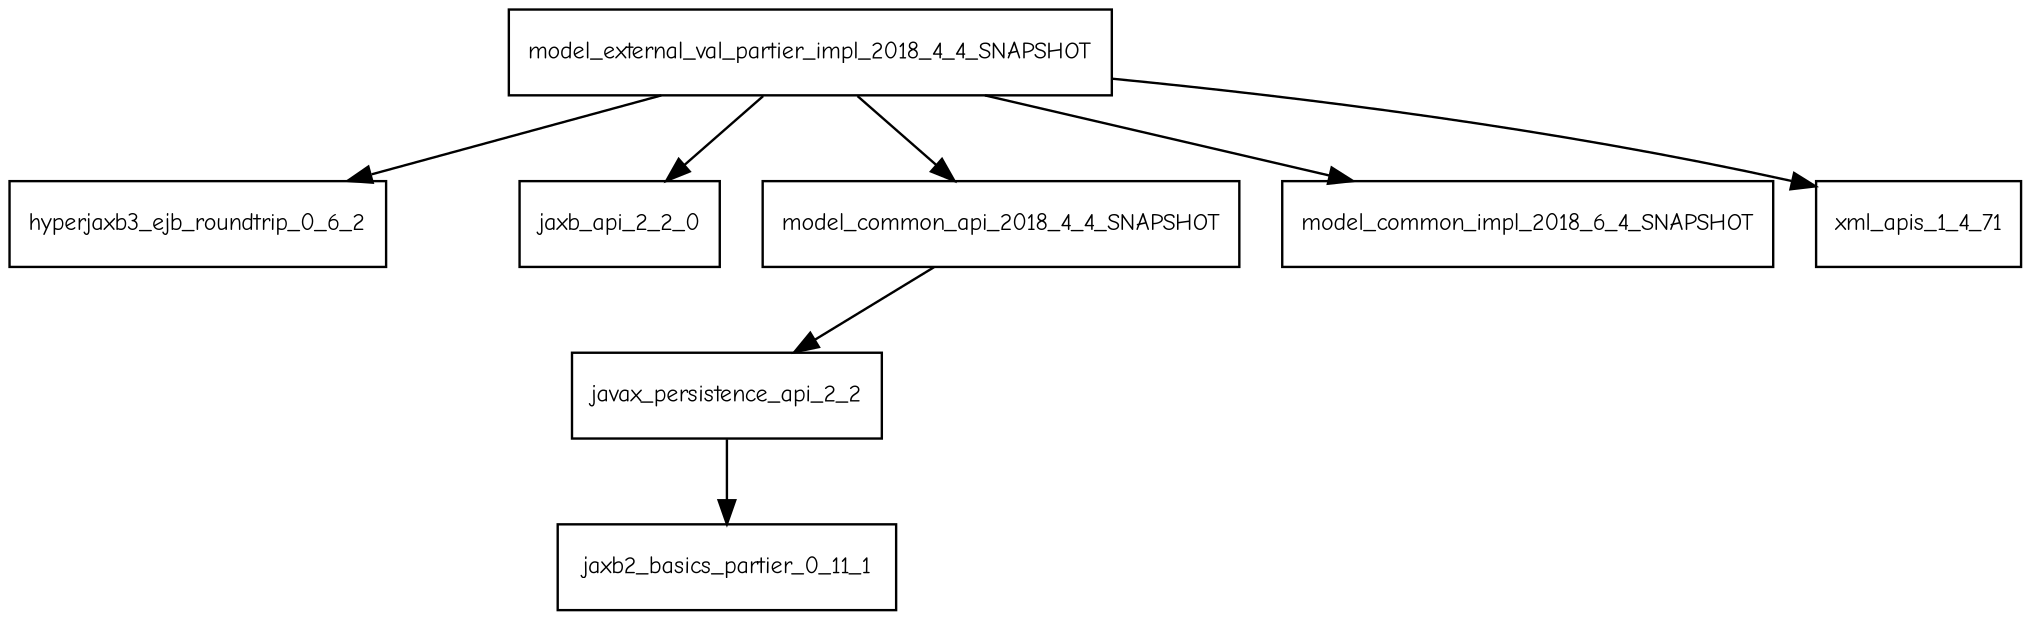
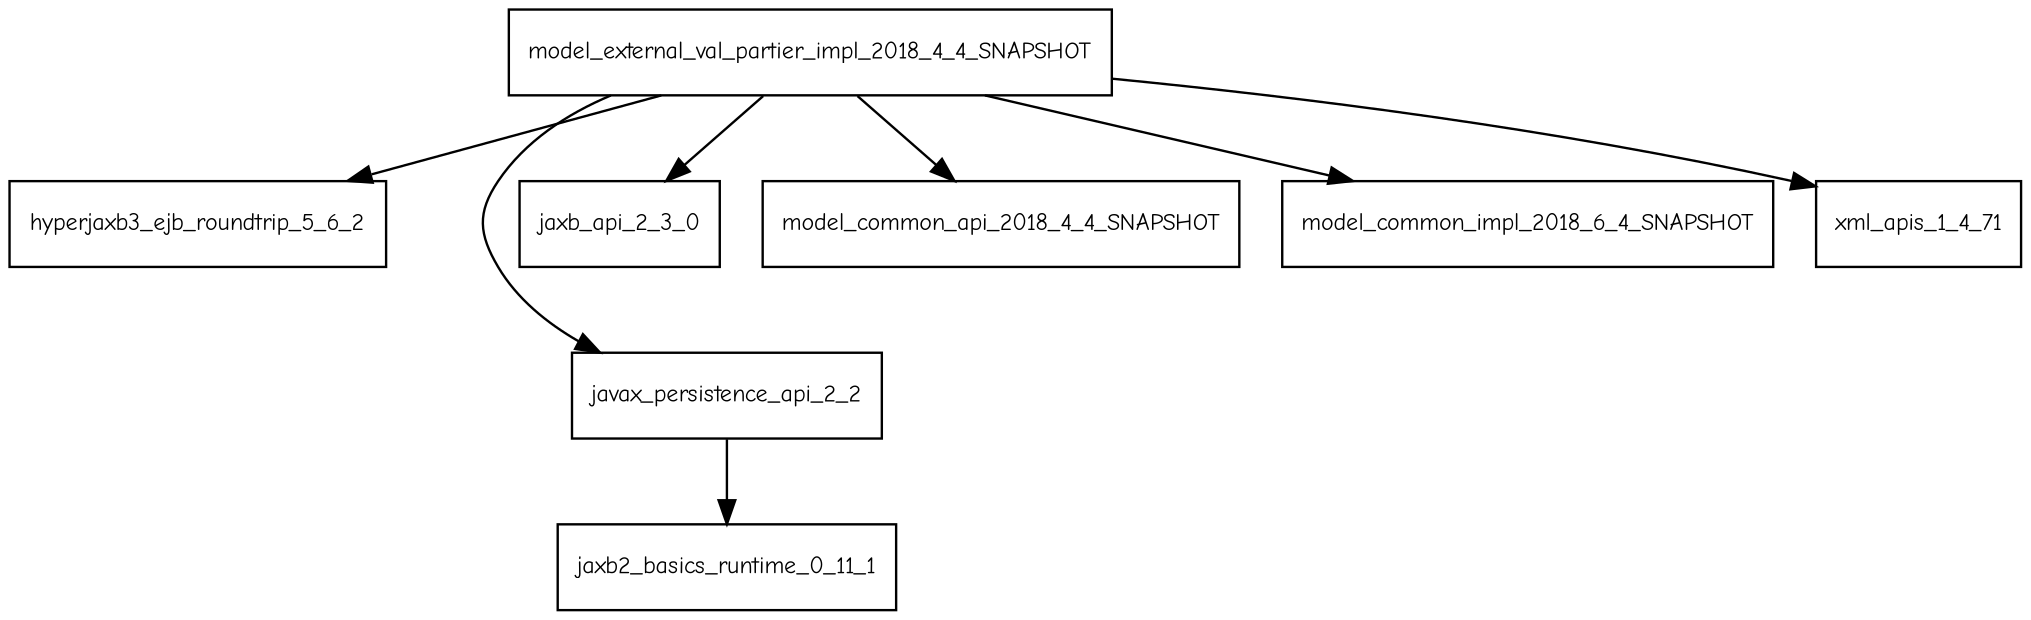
(198, 224) -> (198, 224)
(620, 224) -> (620, 224)
(874, 303) -> (485, 208)
(727, 567) -> (727, 567)
